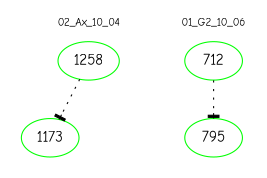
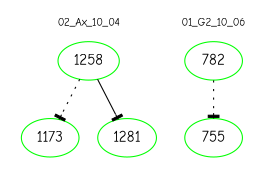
(214, 61) -> (214, 61)
none -> (127, 138)
(214, 138) -> (214, 138)
